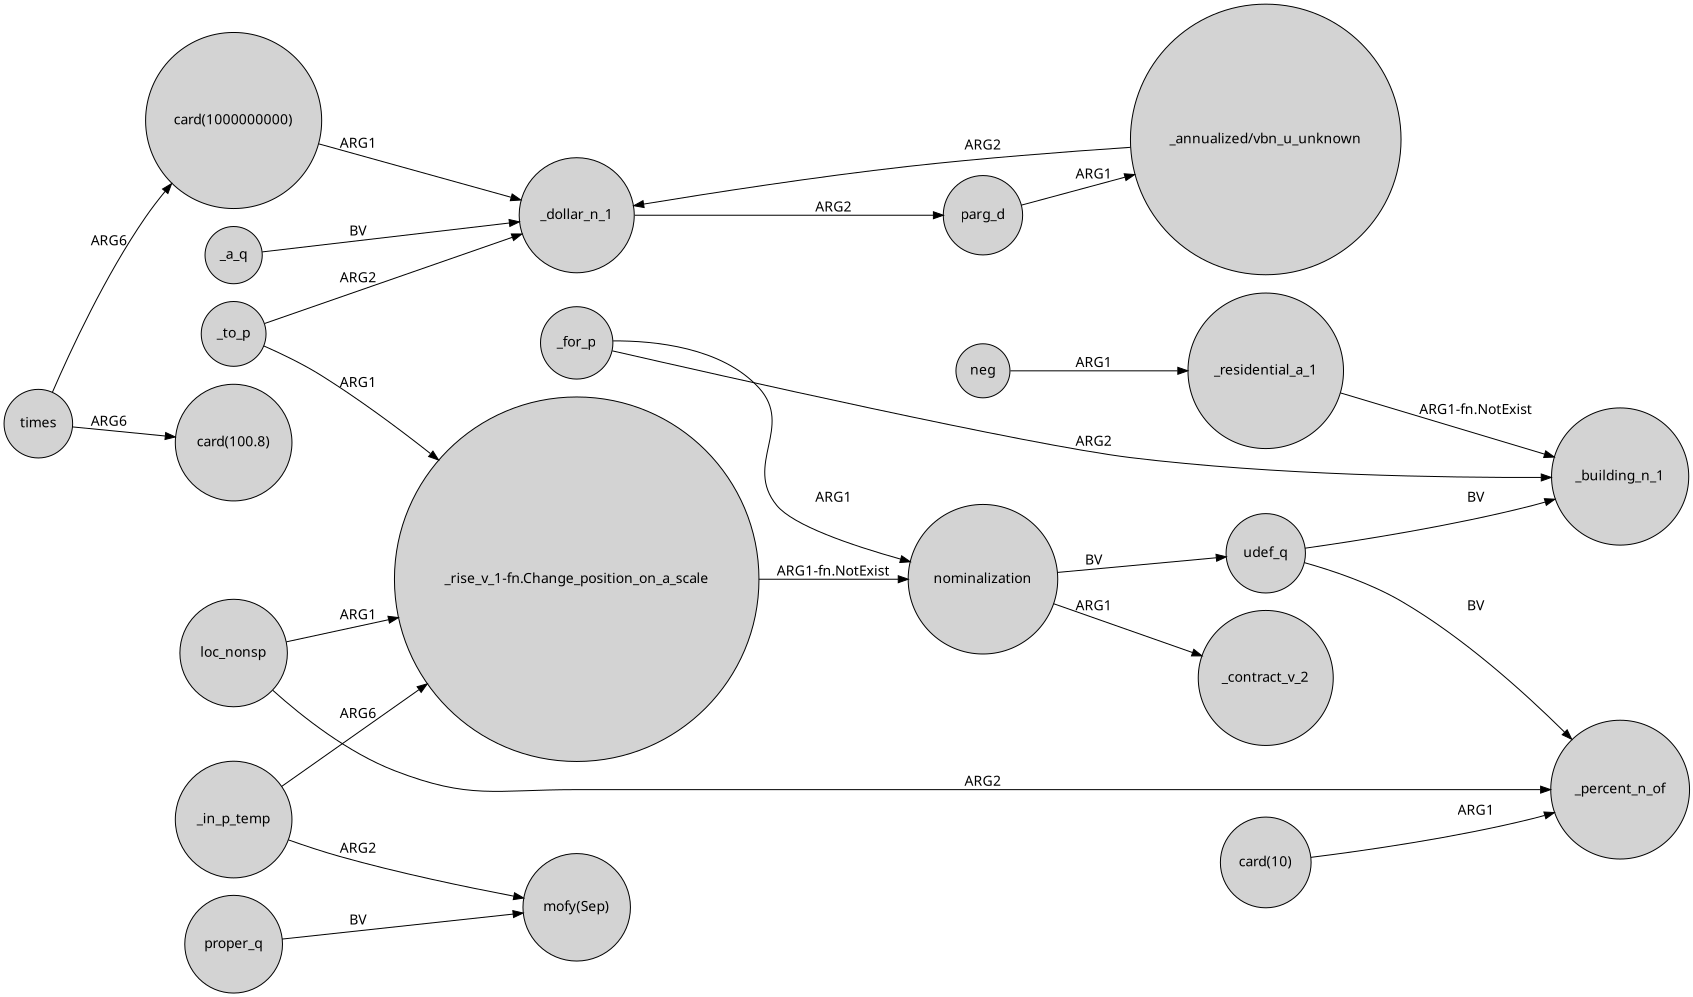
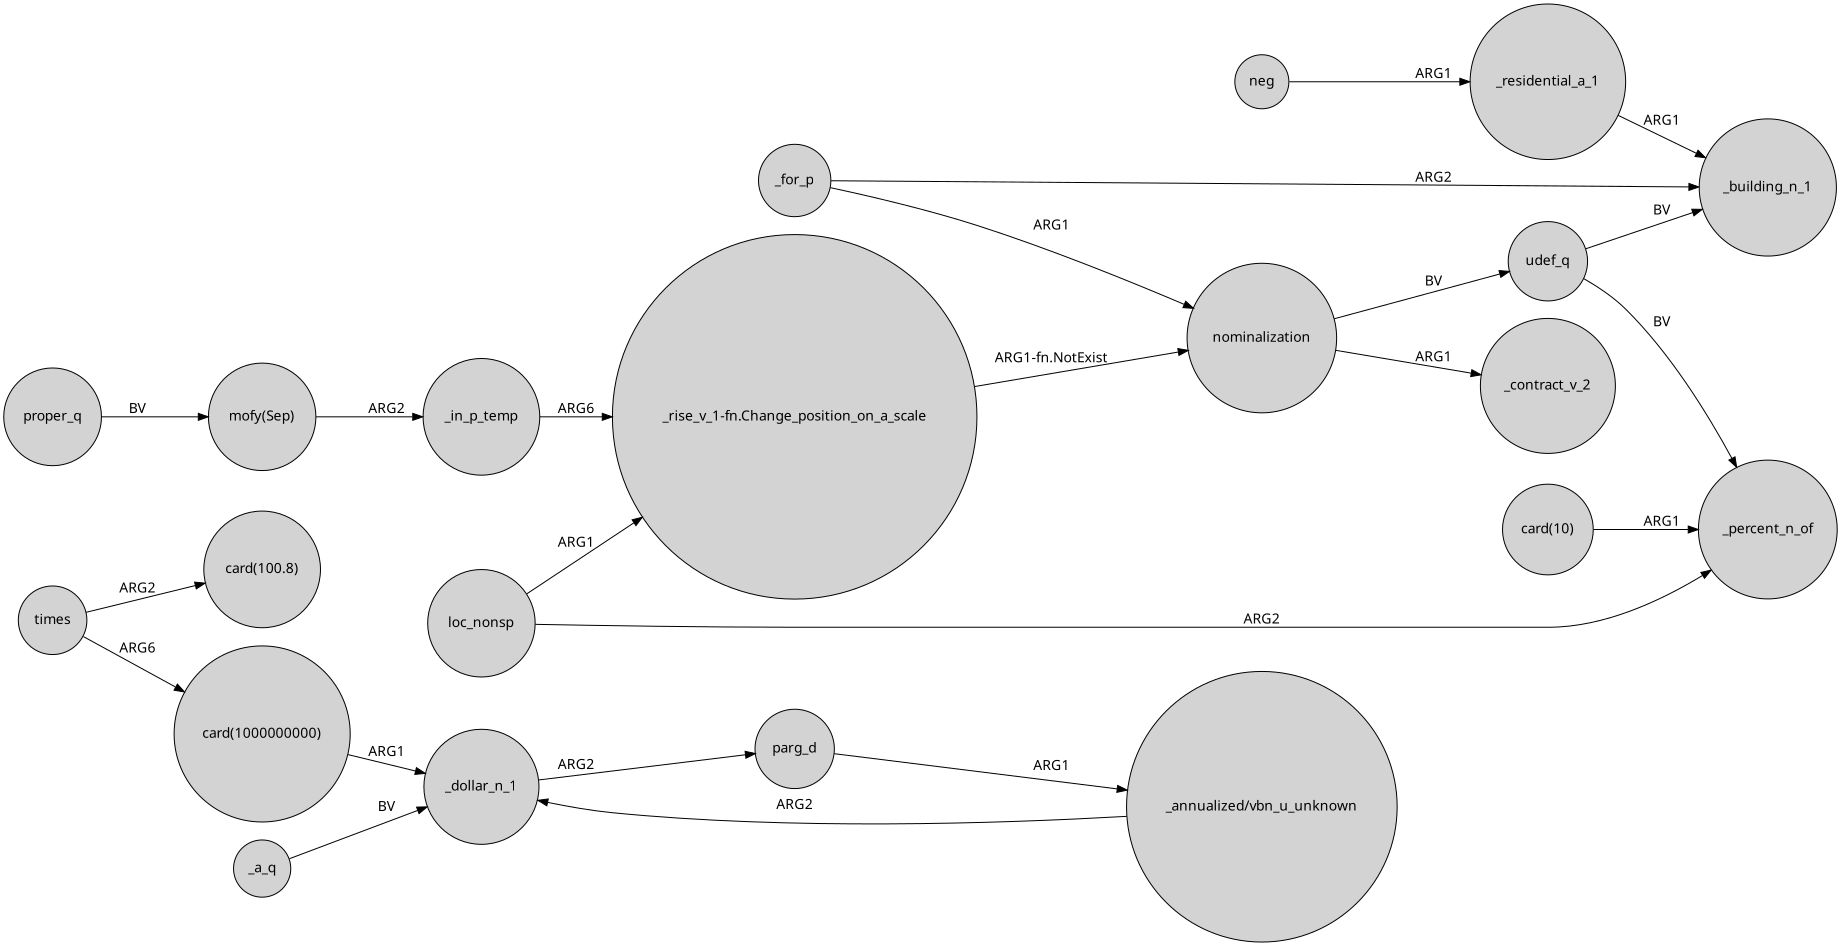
(234, 334) -> none
(1476, 410) -> (1662, 121)
(109, 422) -> (138, 589)
(400, 872) -> (364, 417)
